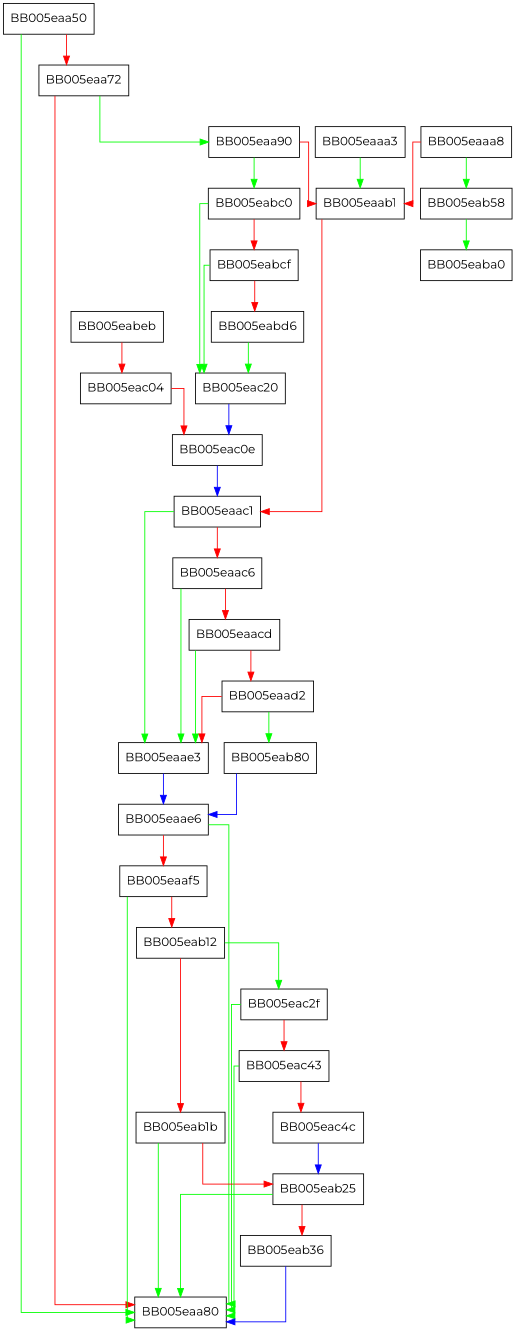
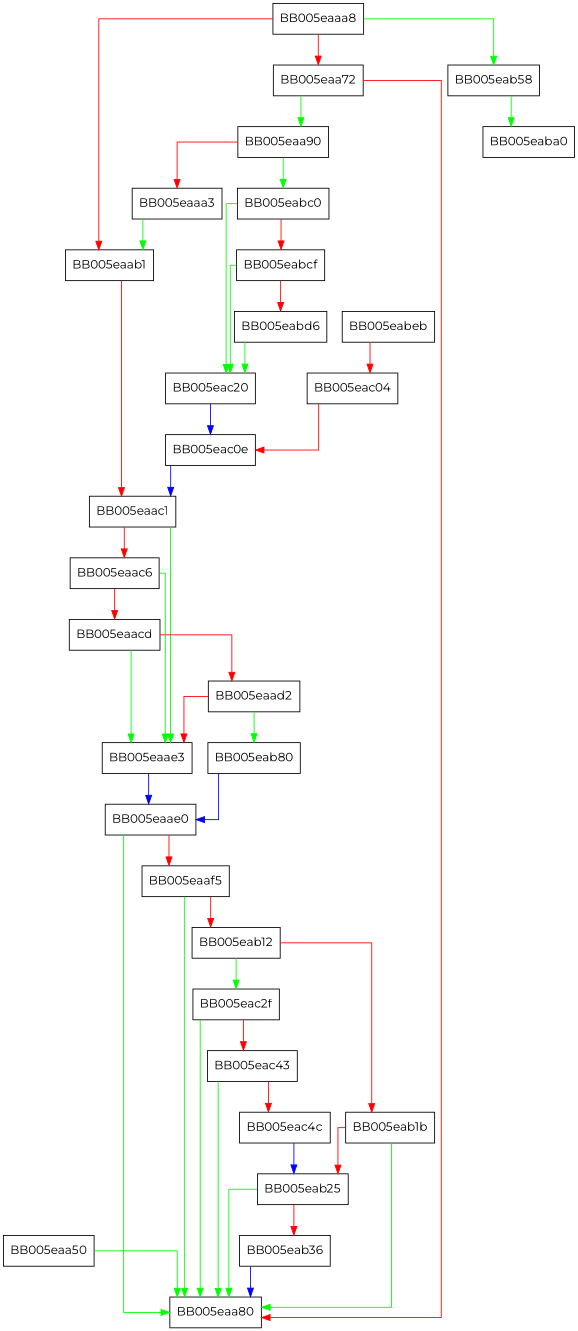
(67, 45) -> (318, 45)
(309, 169) -> (189, 142)
(163, 820) -> (151, 820)
